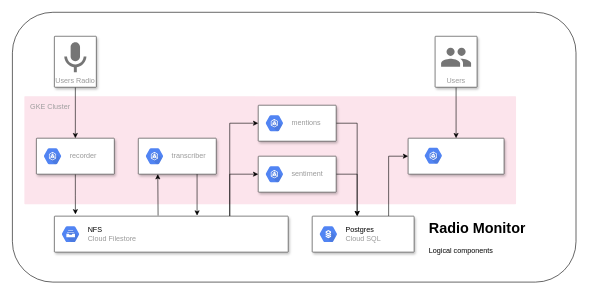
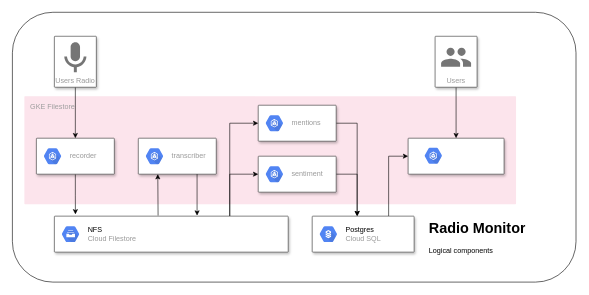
(51, 107) -> (54, 107)
